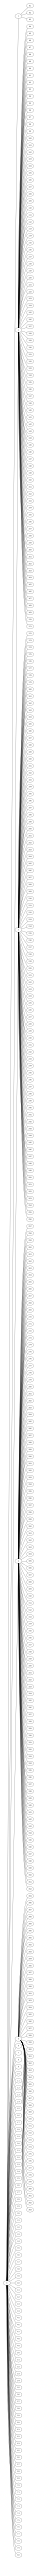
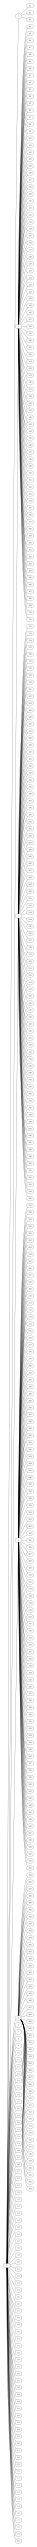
(30, 166) -> none
(30, 1087) -> none
(30, 1212) -> none
none -> (18, 2429)
